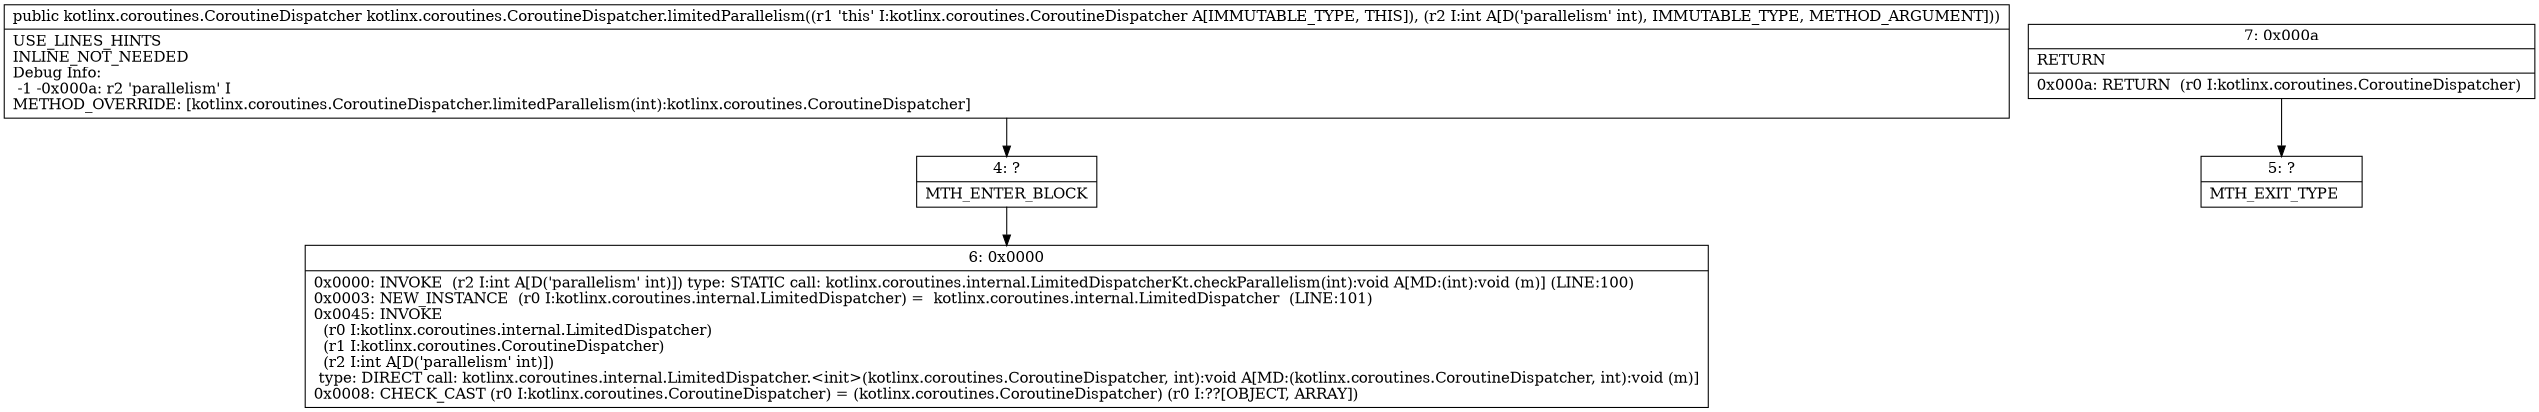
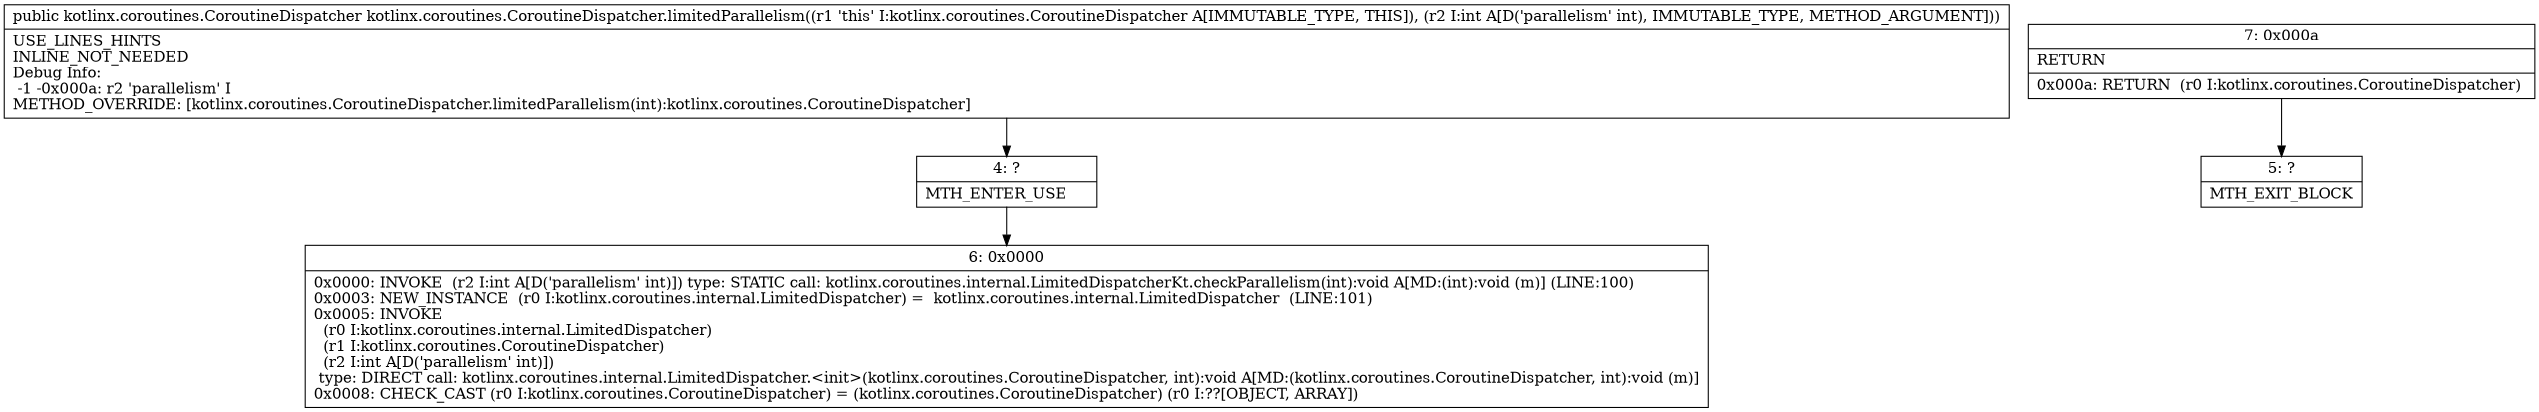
(1007, 194) -> (996, 194)
(2274, 194) -> (2282, 194)
(383, 315) -> (383, 315)
